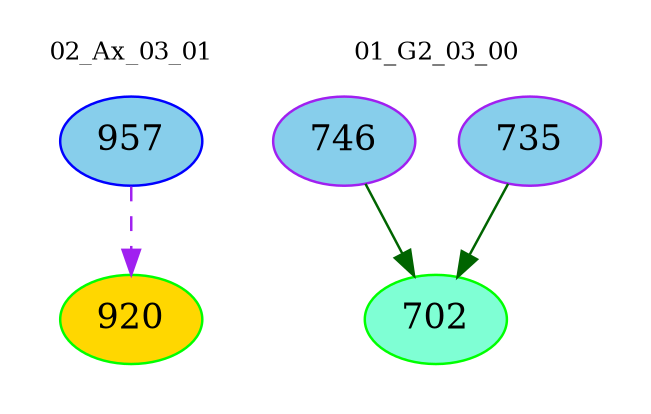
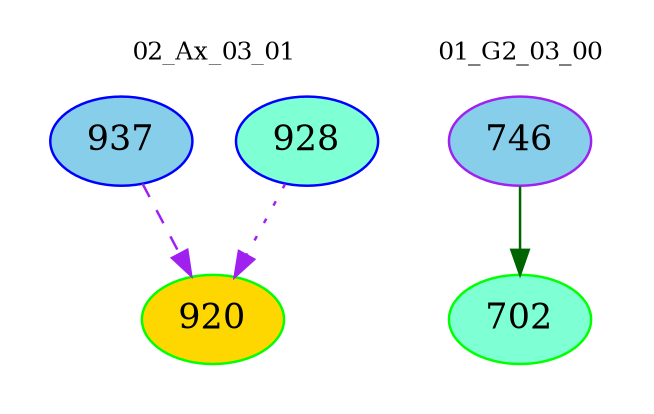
(131, 141) -> (121, 141)
none -> (307, 141)
(530, 141) -> none
